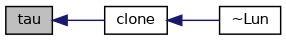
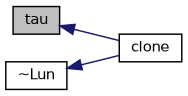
(201, 20) -> (100, 60)
